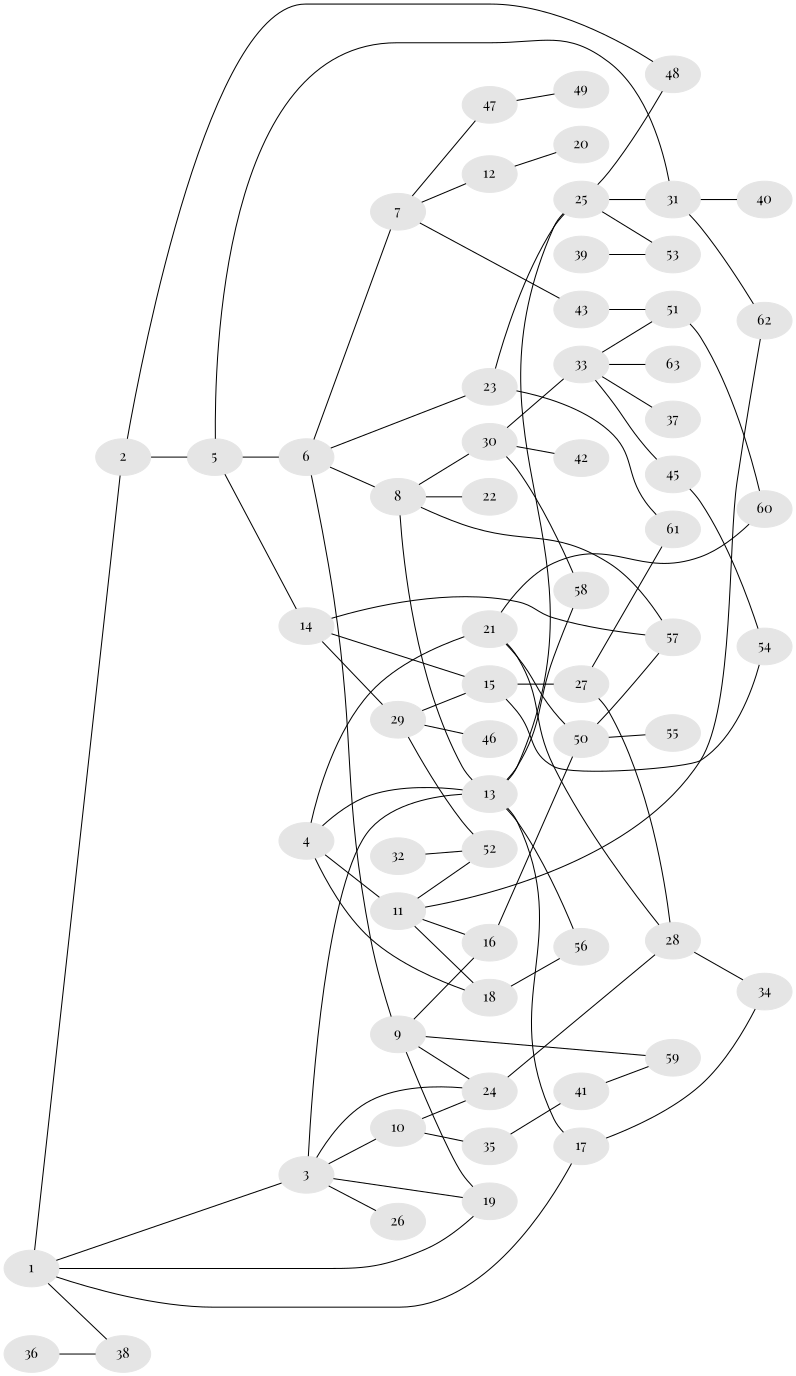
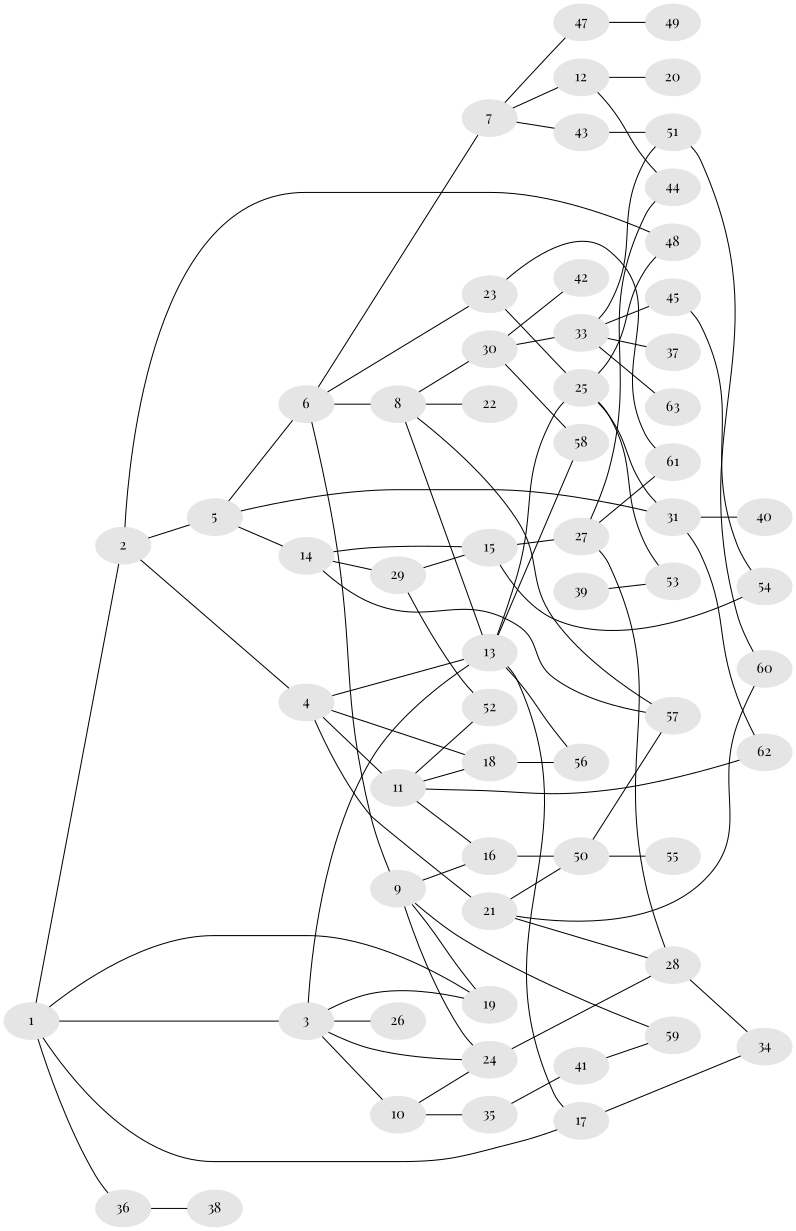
none -> (673, 187)
none -> (215, 624)
(490, 739) -> none
(398, 856) -> none
(77, 1311) -> (67, 1119)
